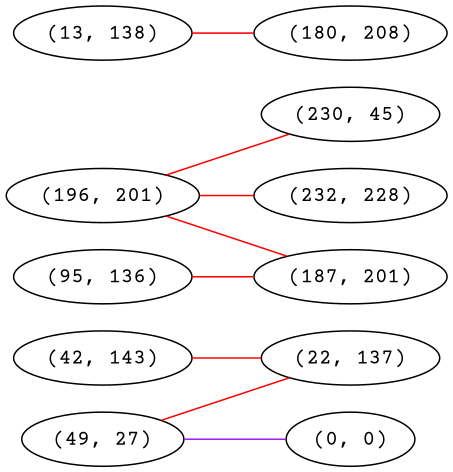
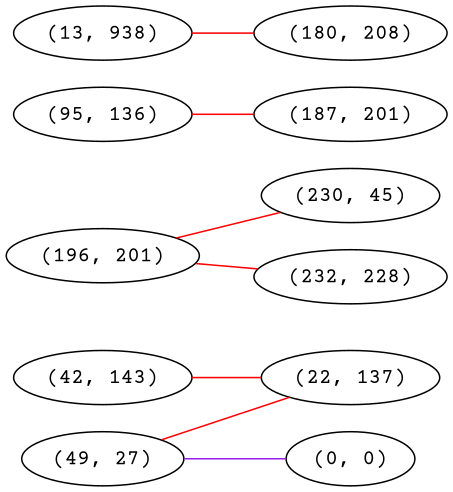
(103, 33) -> (103, 33)
(226, 236) -> none
